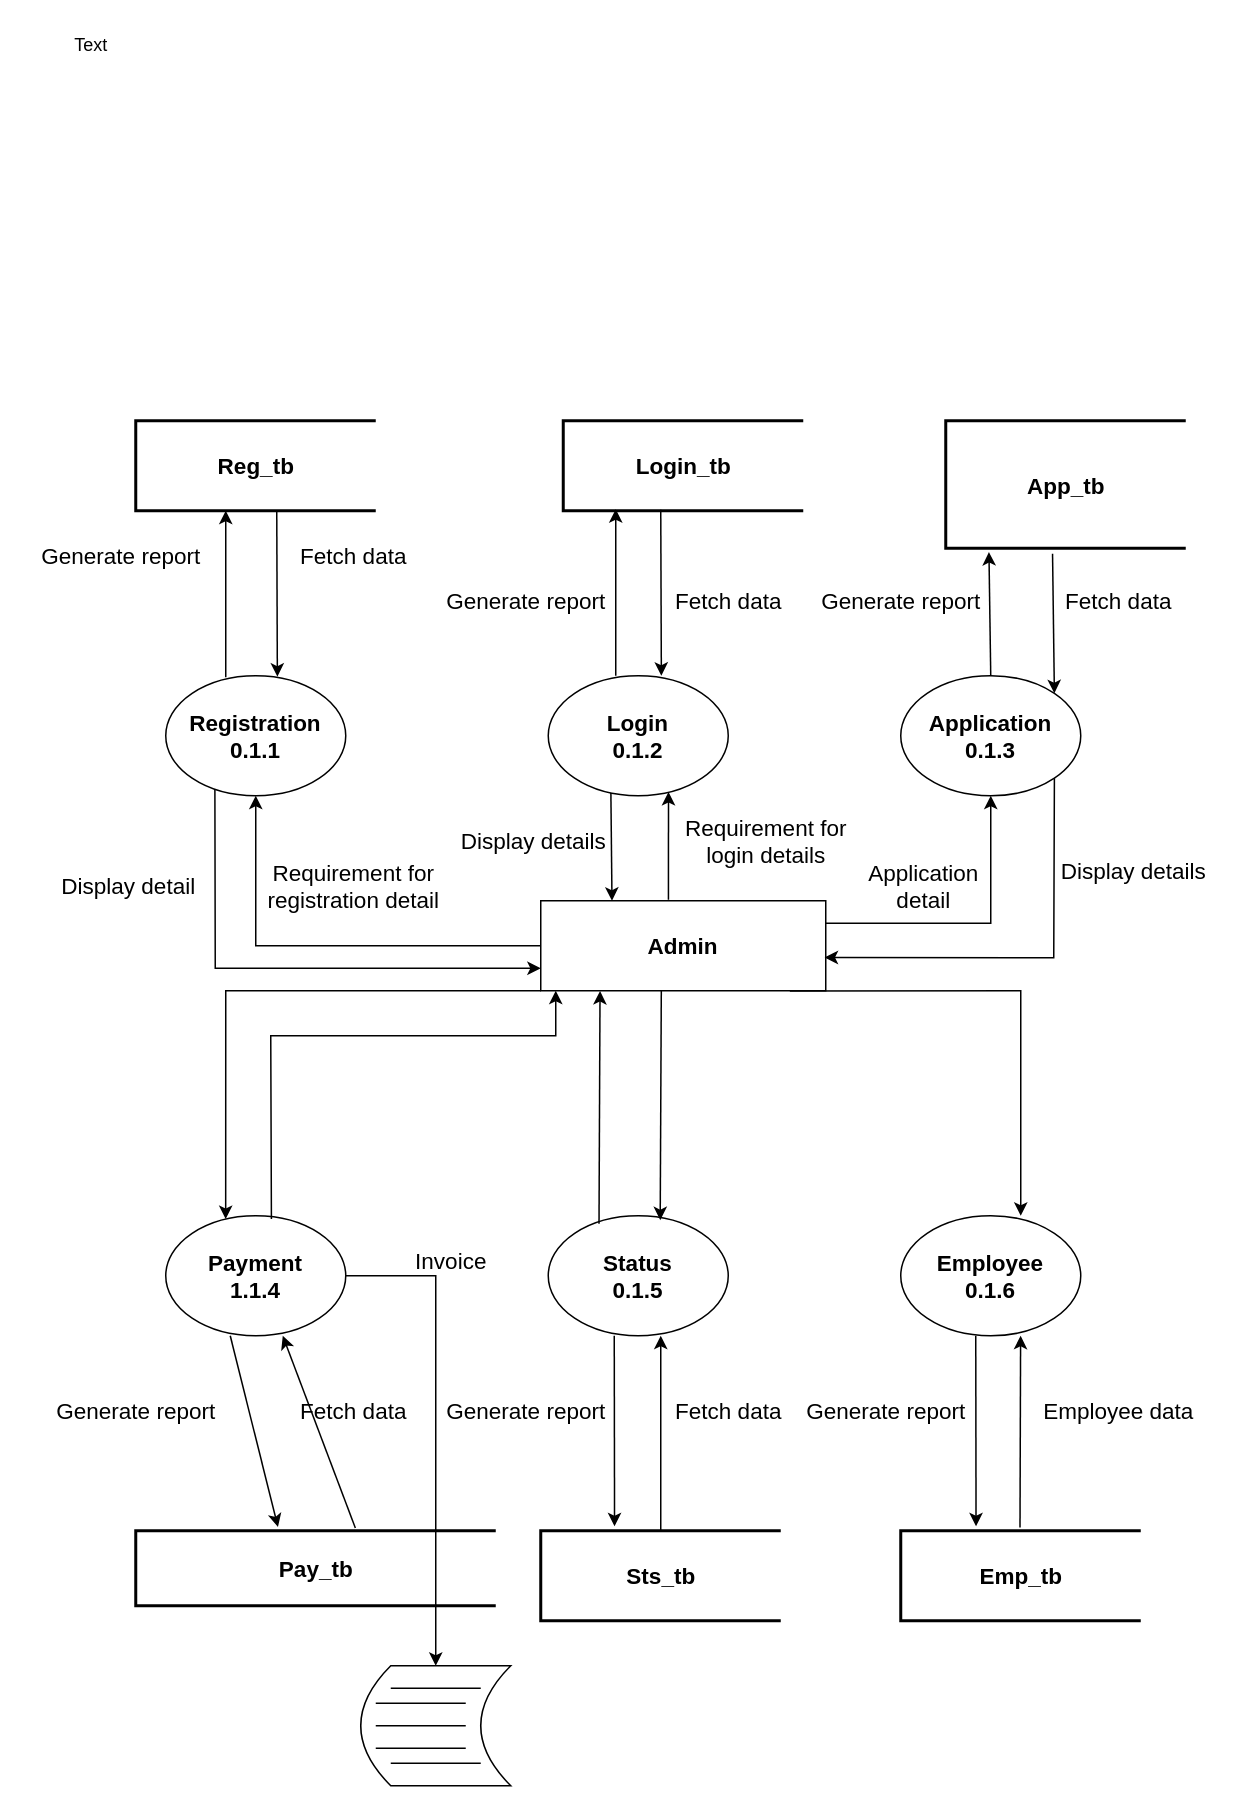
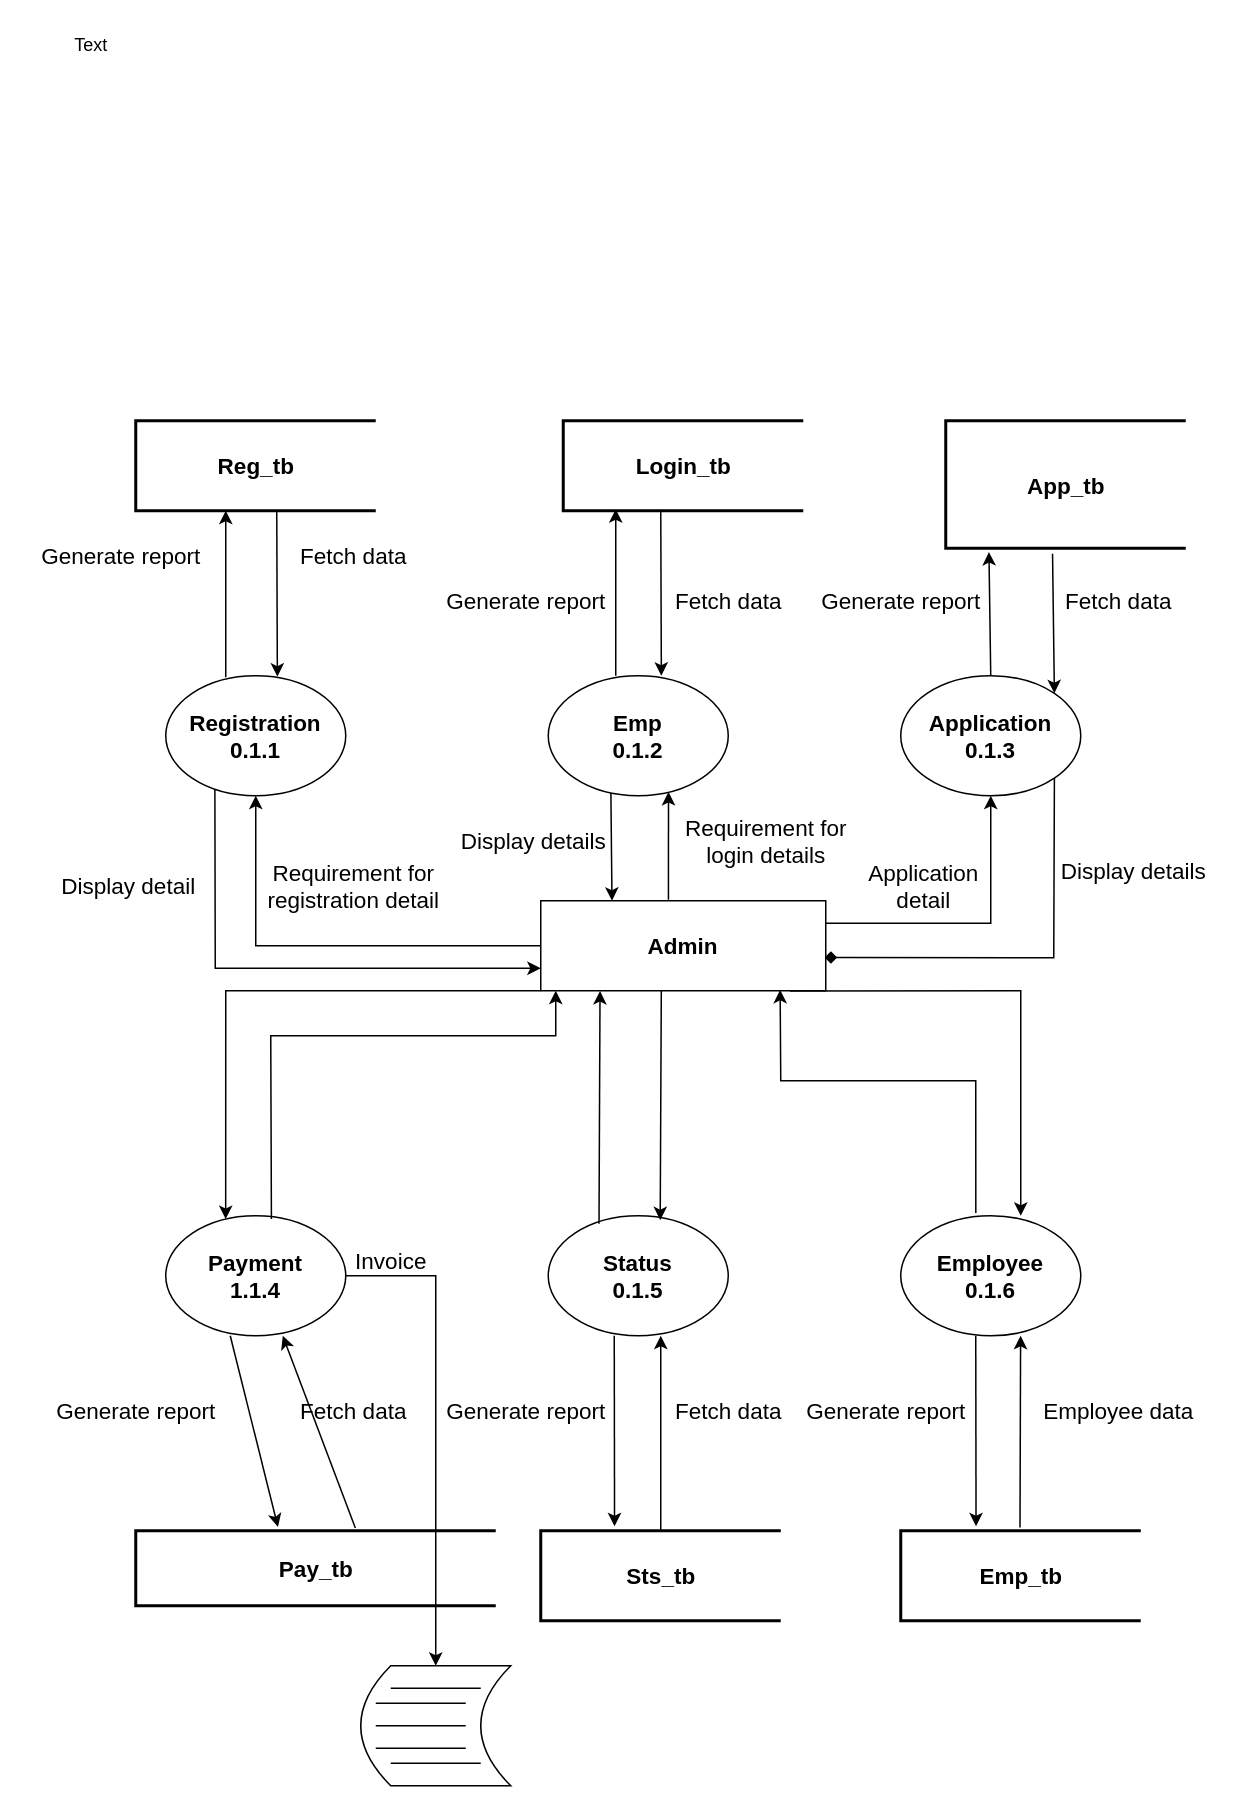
(638, 736) -> (638, 736)
(836, 957) -> (837, 957)
none -> (904, 1081)
(451, 1261) -> (391, 1261)
